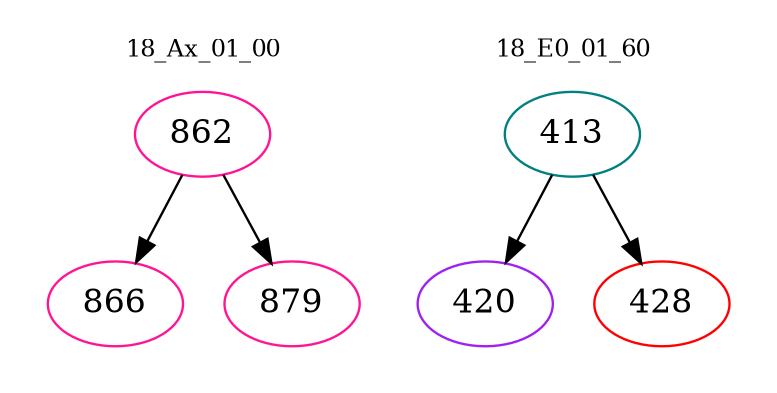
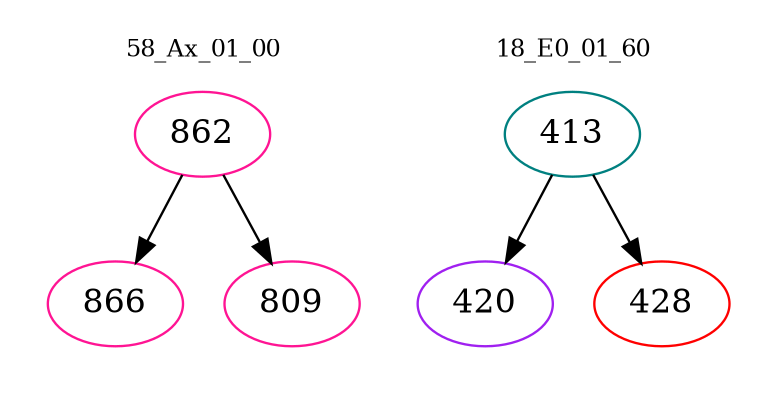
(204, 51) -> (204, 51)
(292, 304) -> (292, 304)
